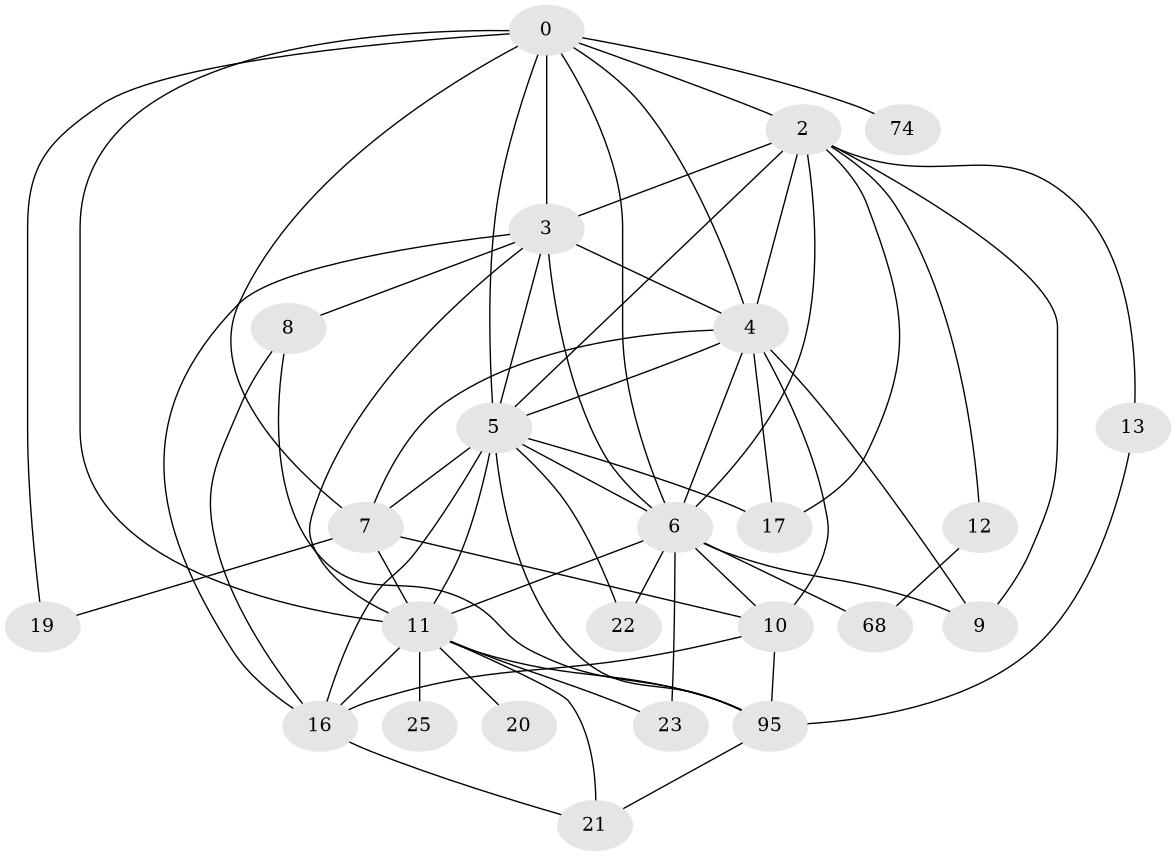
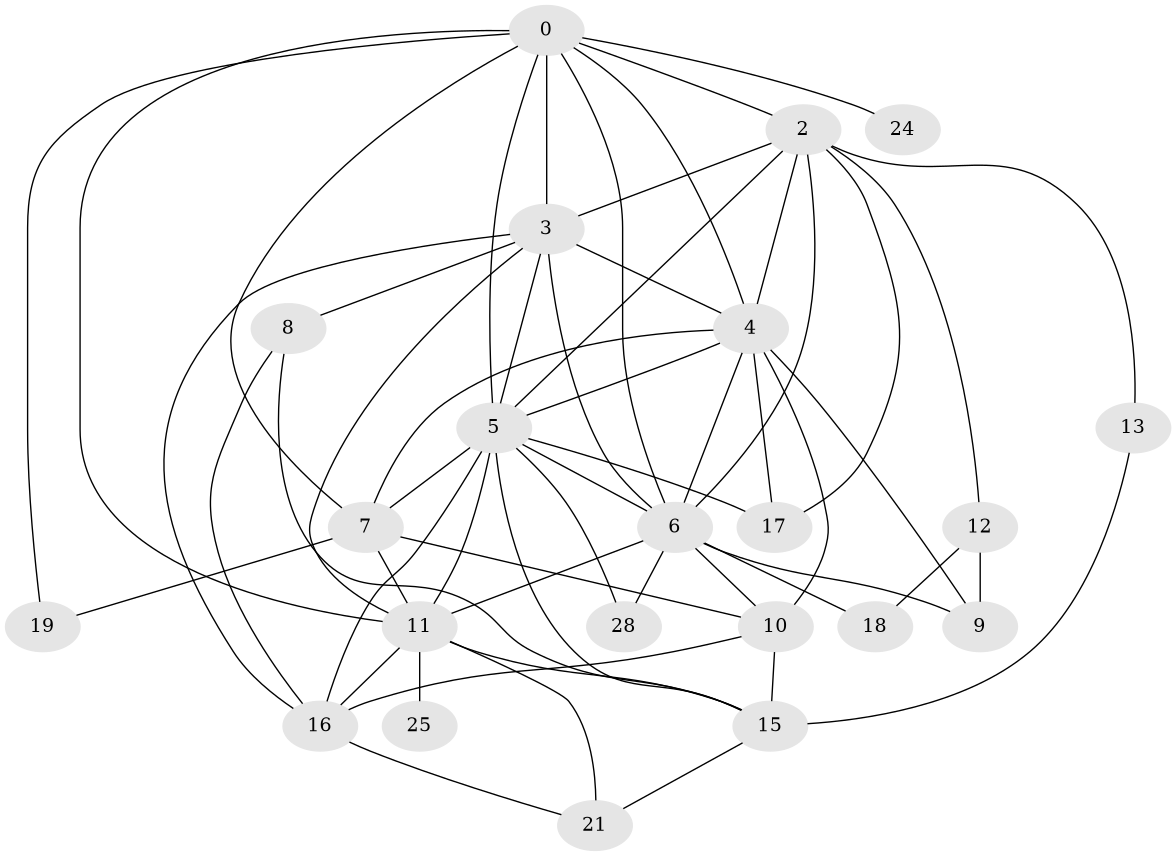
(903, 130) -> (903, 130)
(1057, 325) -> (980, 577)
(624, 627) -> (624, 627)
(875, 627) -> (875, 627)
(519, 726) -> none
(671, 726) -> none
(770, 726) -> (770, 726)
